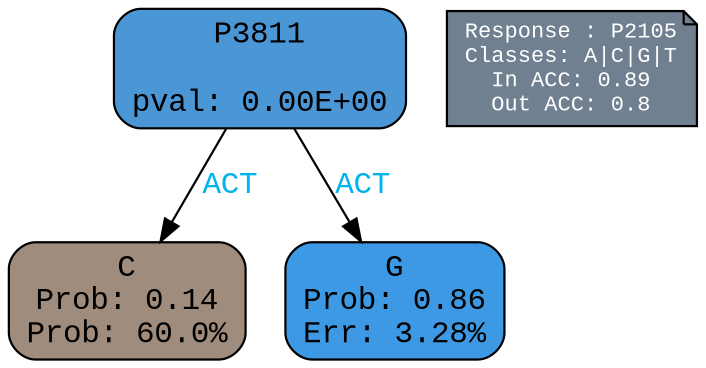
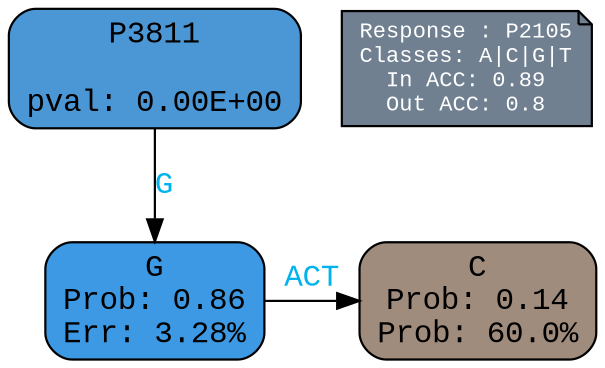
(199, 176) -> (301, 301)
(363, 185) -> (165, 185)
